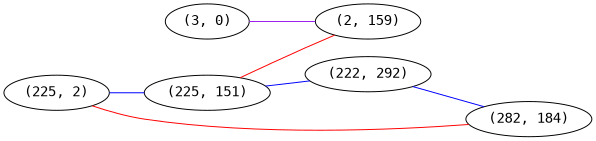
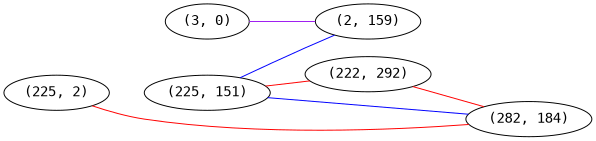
(287, 56) -> (287, 56)
(288, 83) -> (288, 83)
(127, 93) -> (368, 106)
(448, 97) -> (448, 97)
